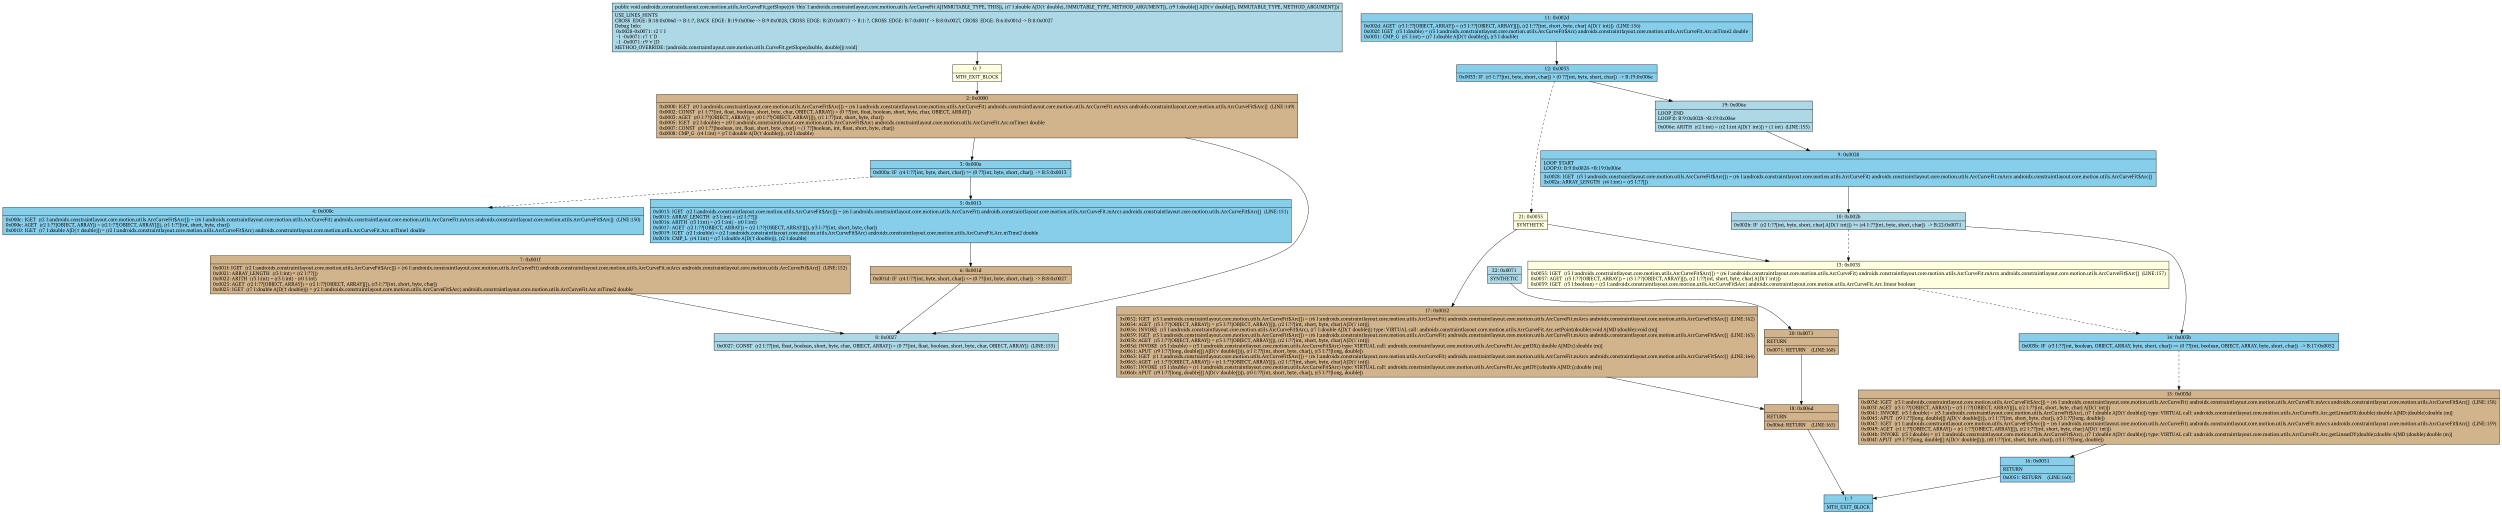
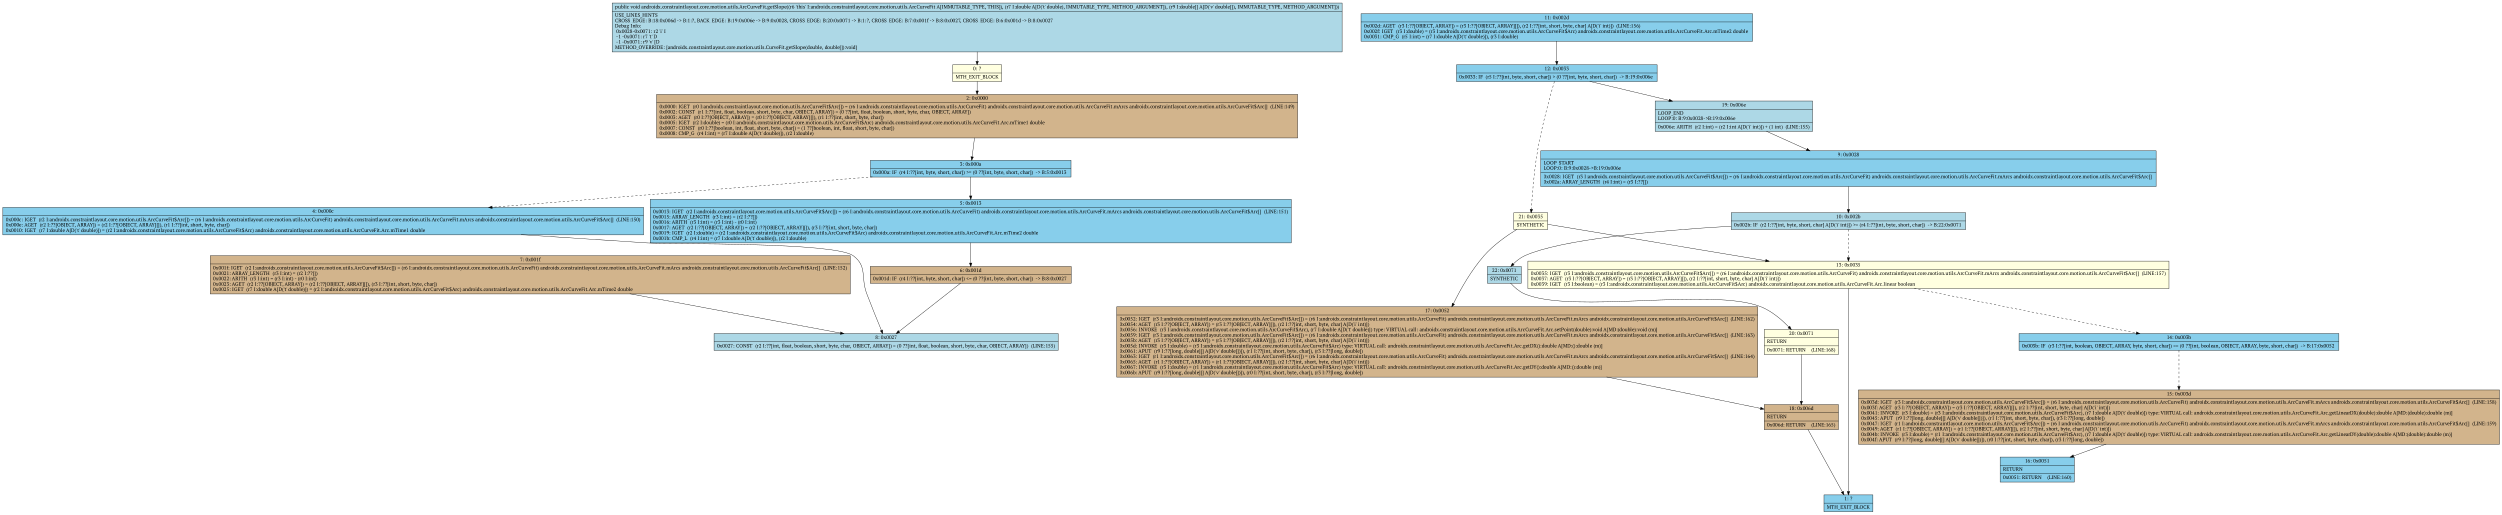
(2109, 239) -> (1625, 235)
(1209, 276) -> (728, 244)
(1801, 342) -> (1801, 342)
(1938, 487) -> (1848, 390)
